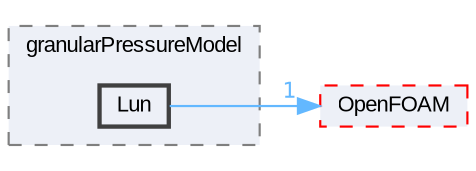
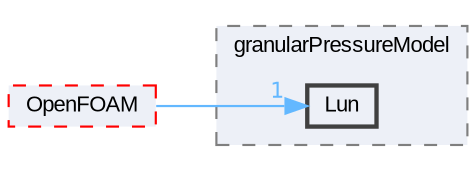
(234, 106) -> (230, 106)
